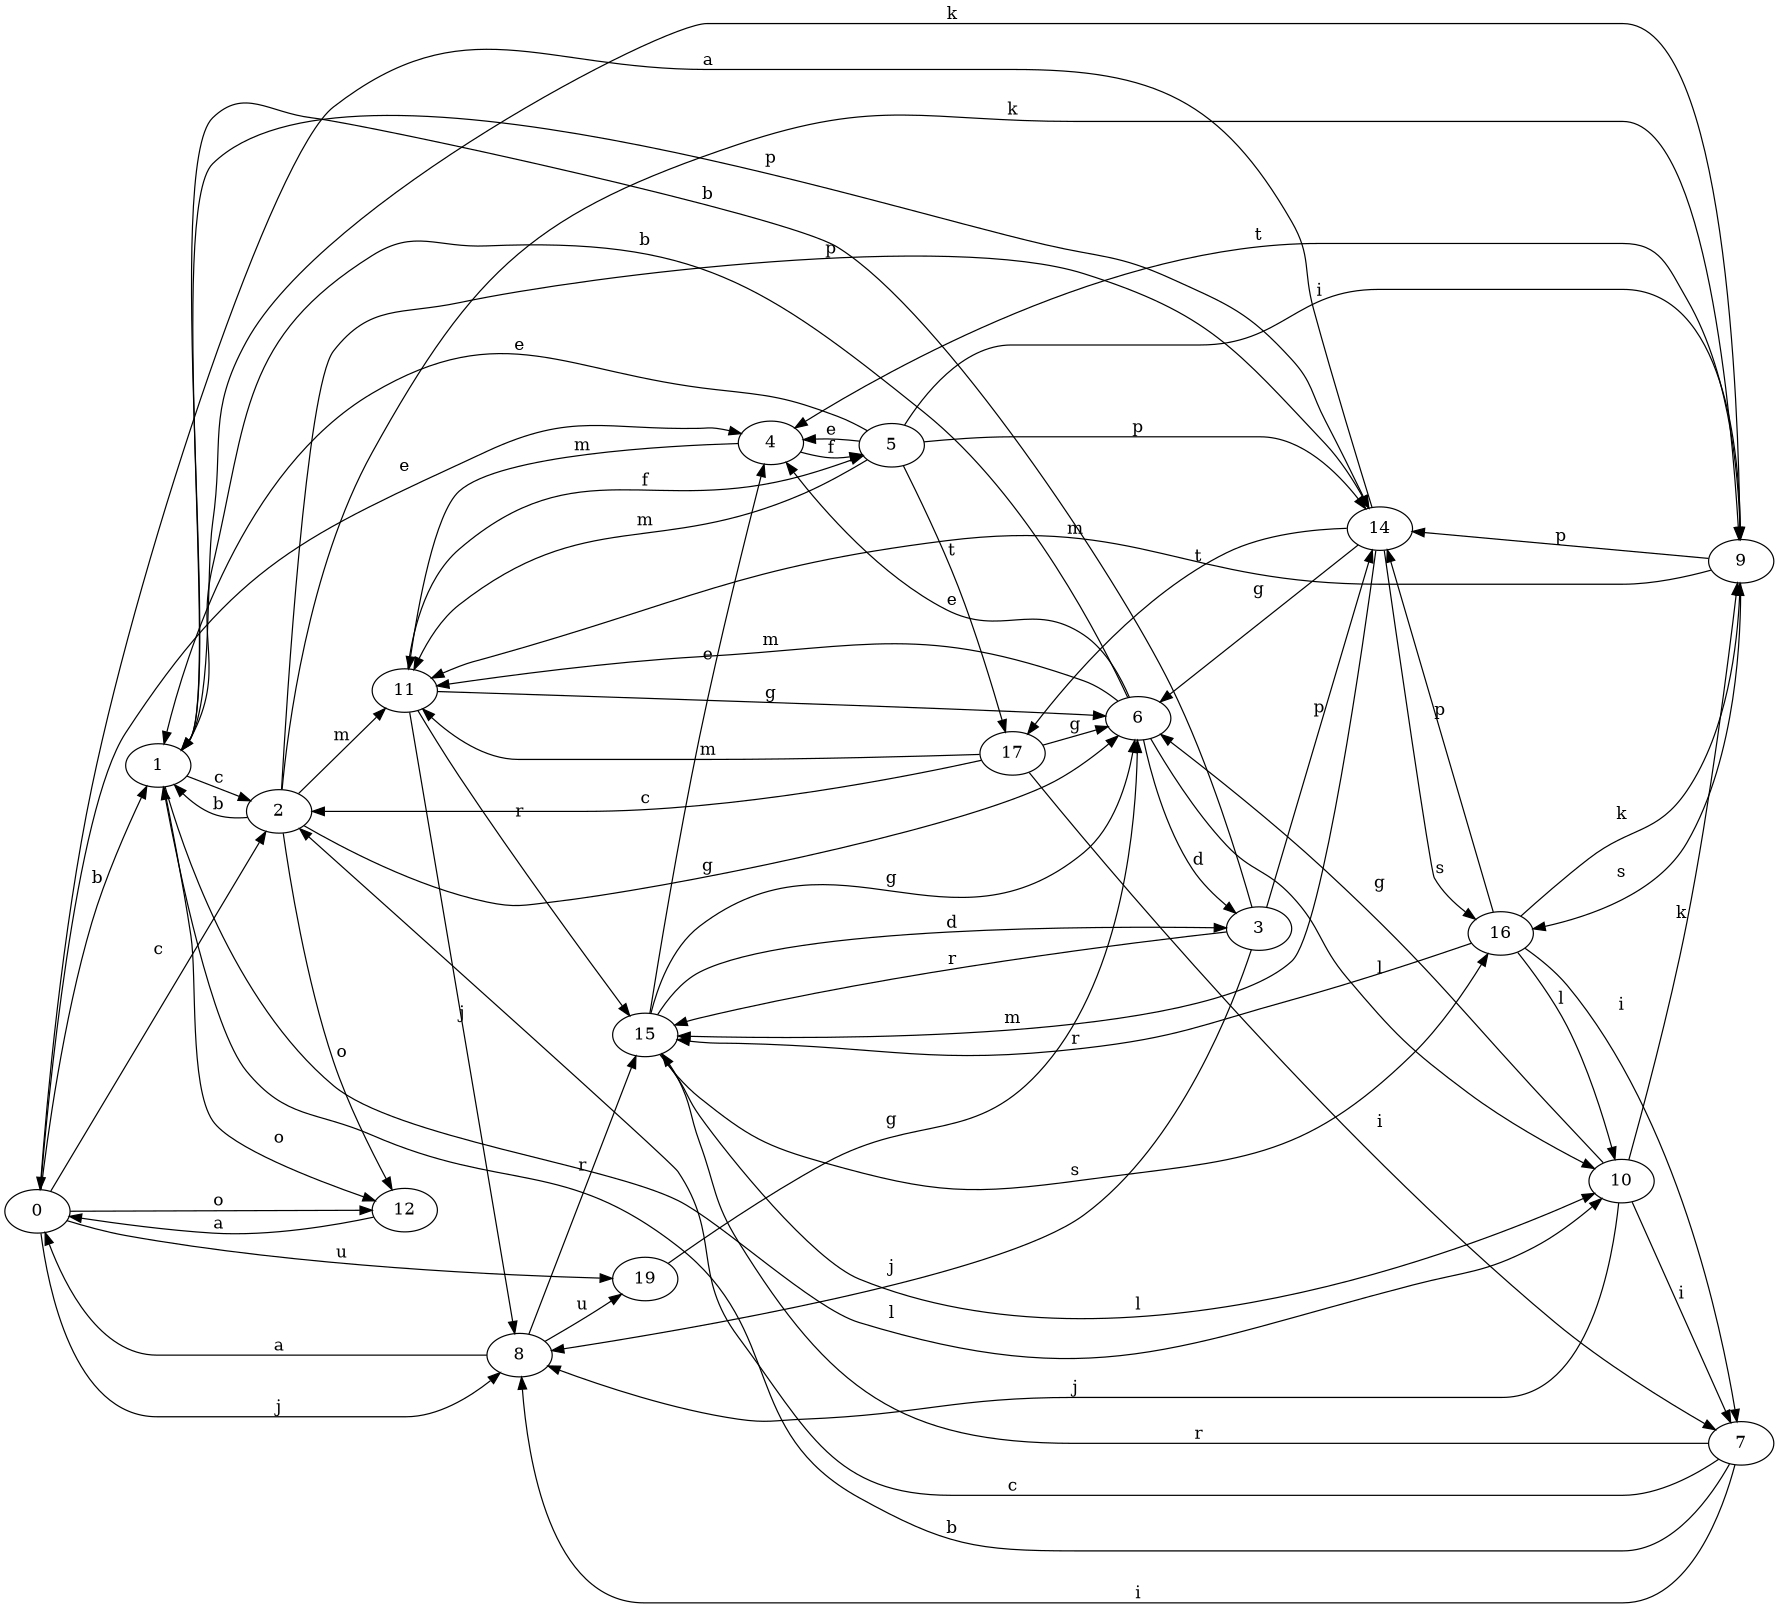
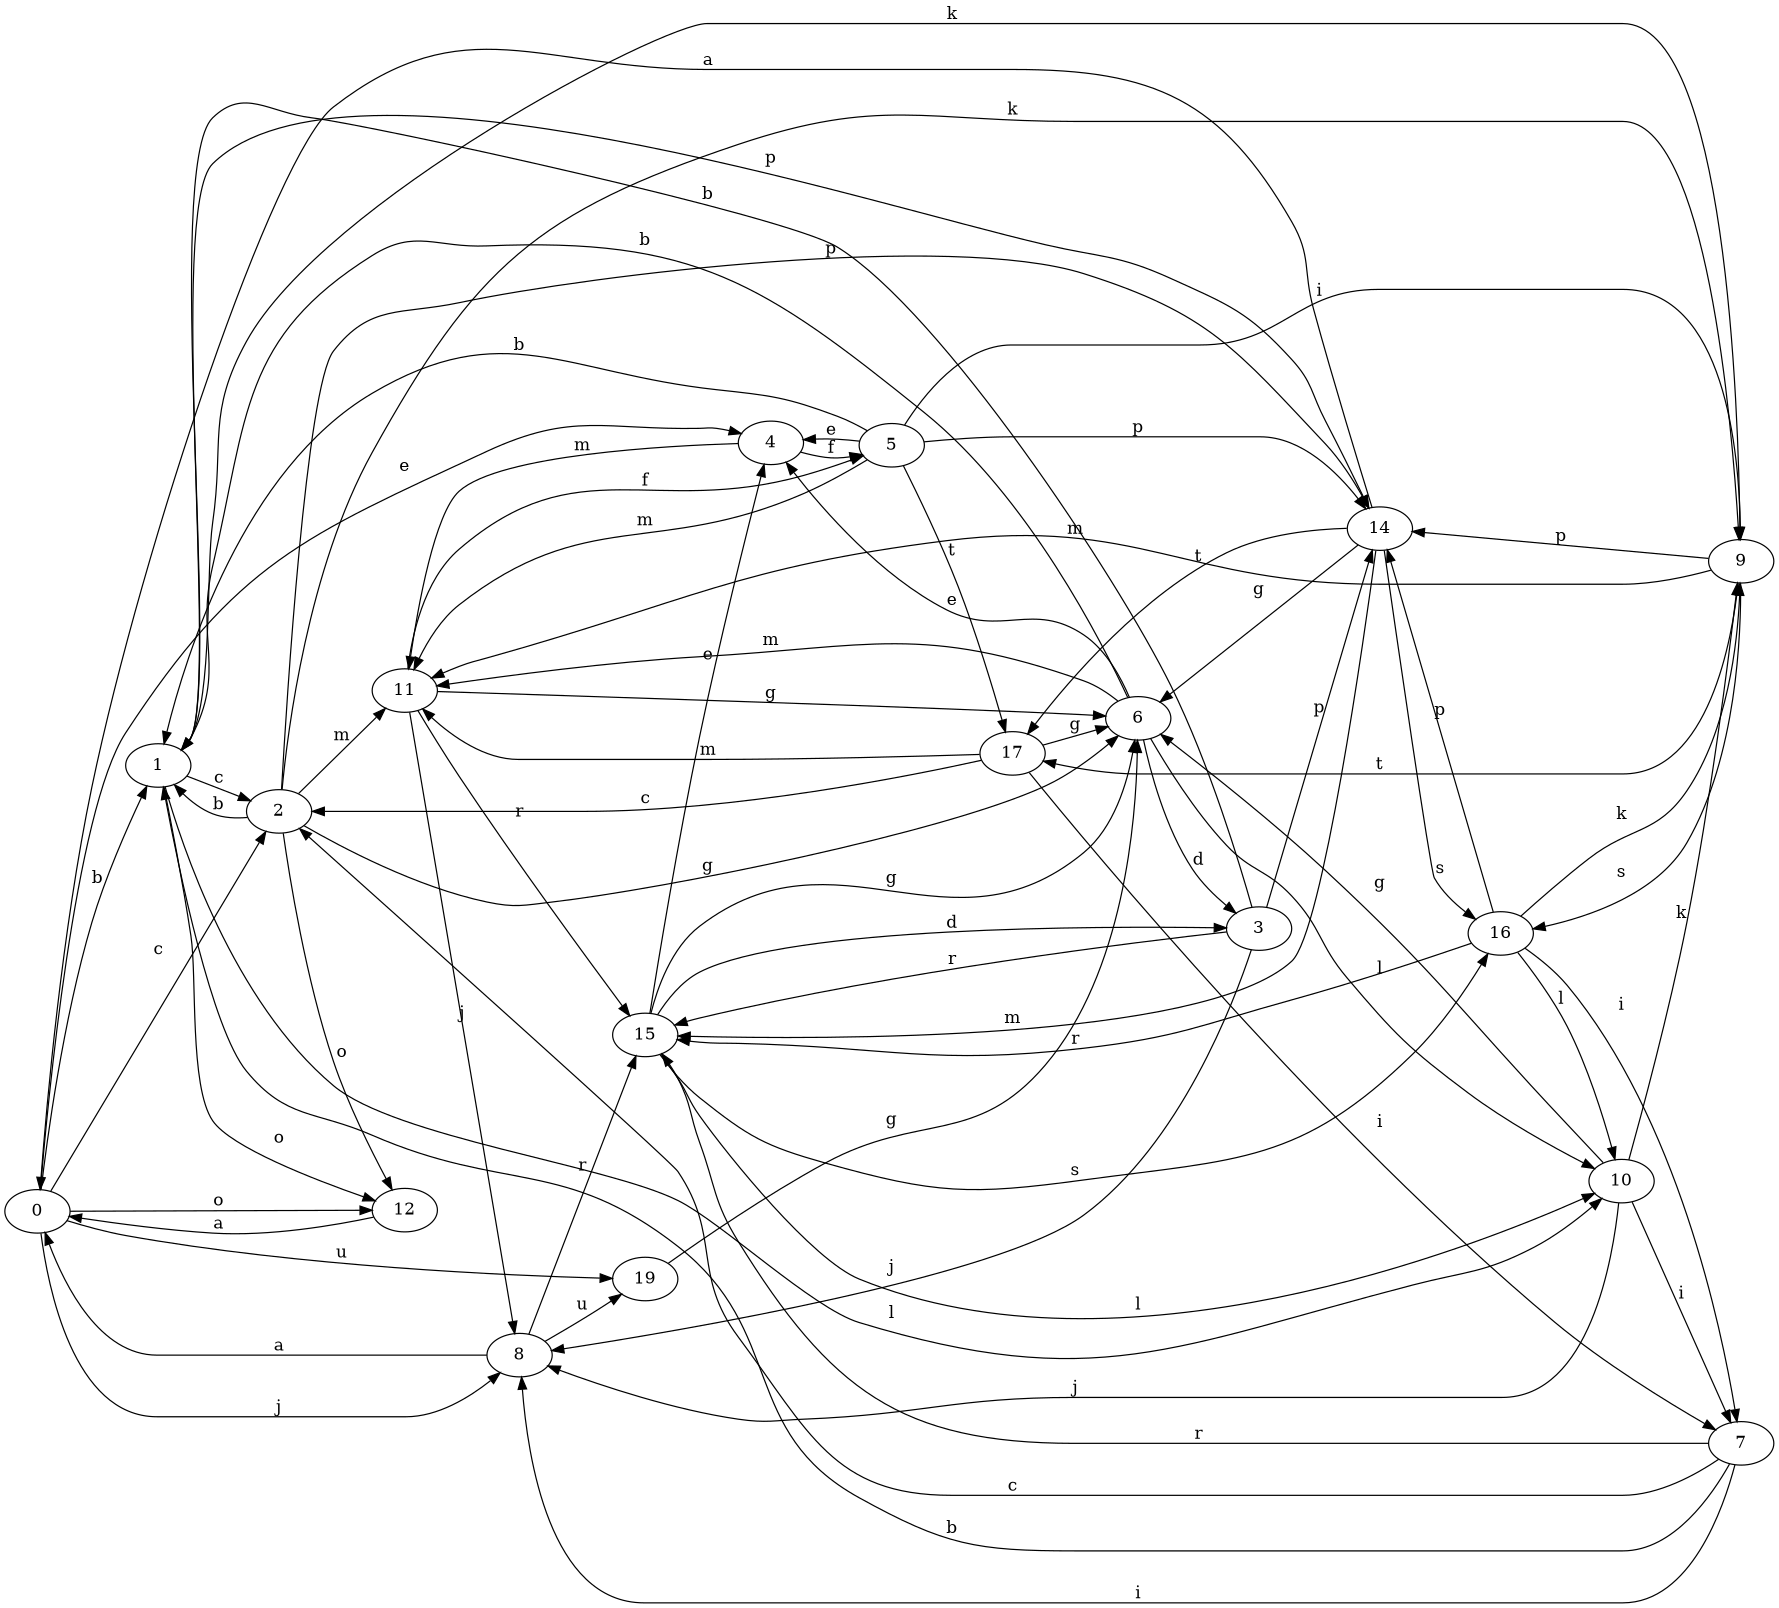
(1365, 243) -> (1480, 774)
(520, 346) -> (520, 346)
